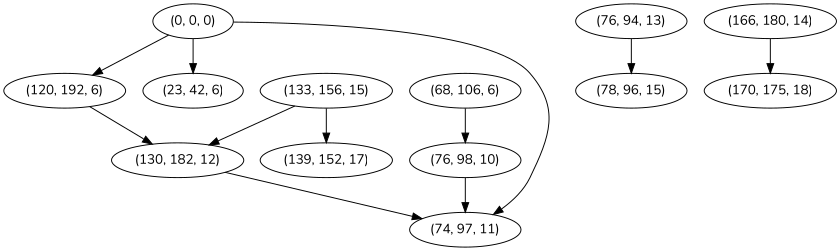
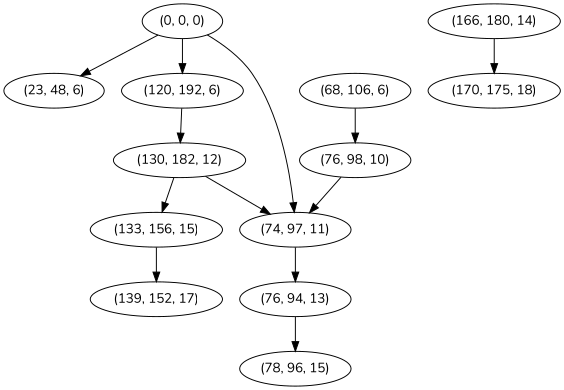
(193, 91) -> (54, 91)
(256, 123) -> (170, 190)
none -> (295, 260)
